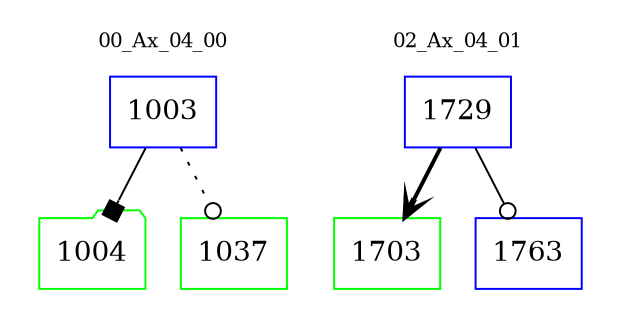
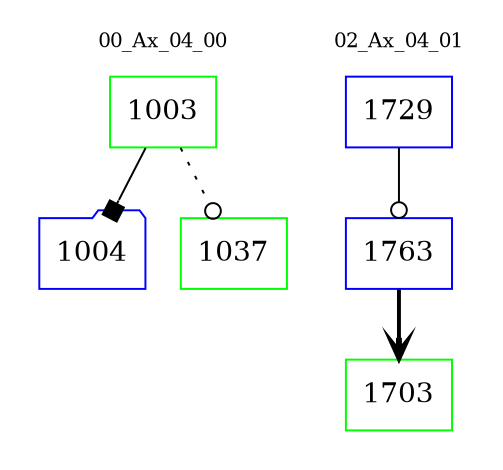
(163, 112) -> (163, 112)
(427, 174) -> (399, 315)
(92, 254) -> (92, 254)
